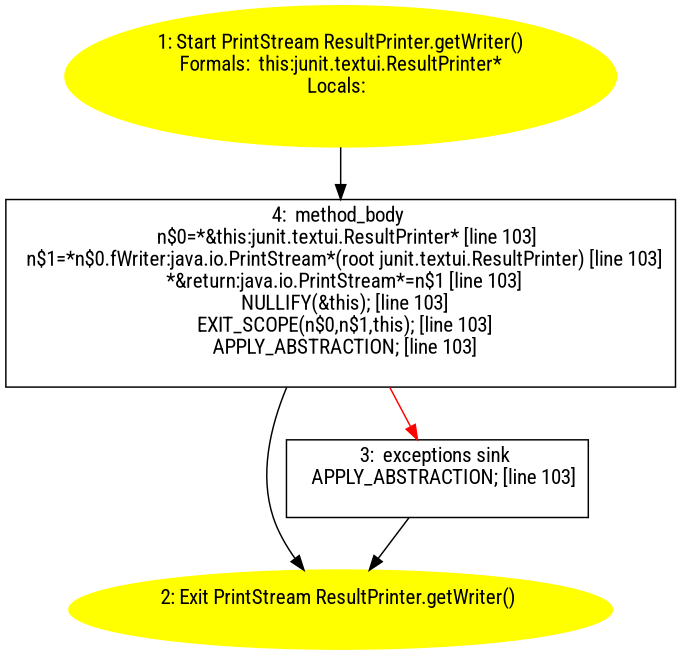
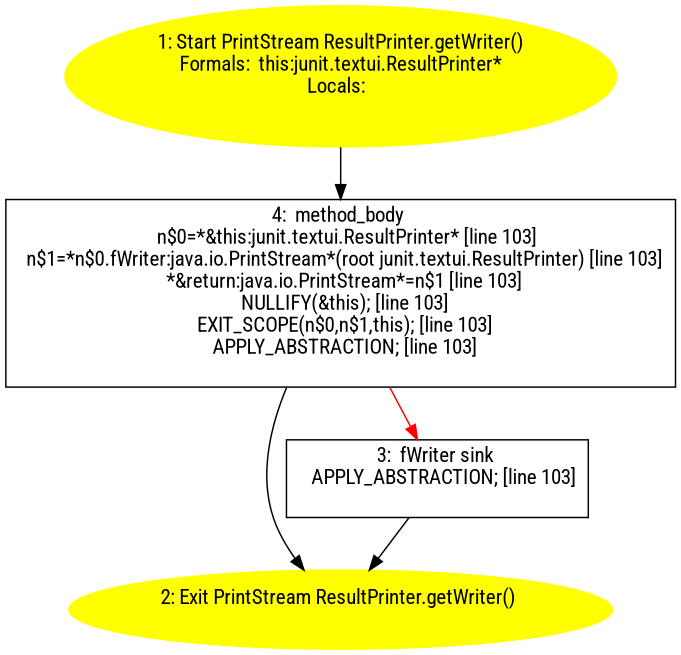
(437, 479) -> (437, 479)
